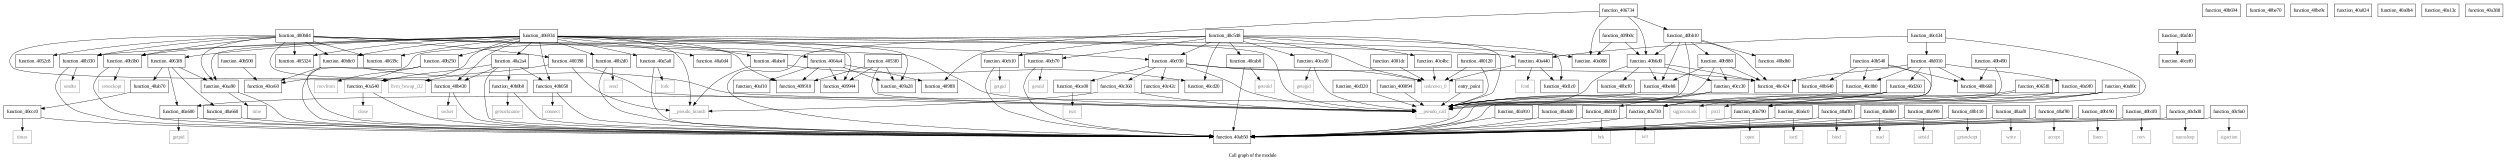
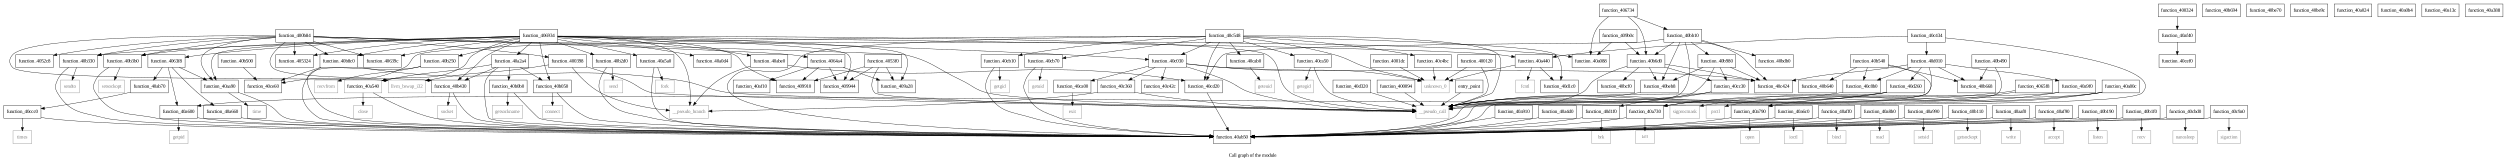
none -> (2177, 10)
none -> (1430, 45)
(940, 86) -> none
(1116, 86) -> (1116, 86)
(1239, 97) -> (1217, 110)
